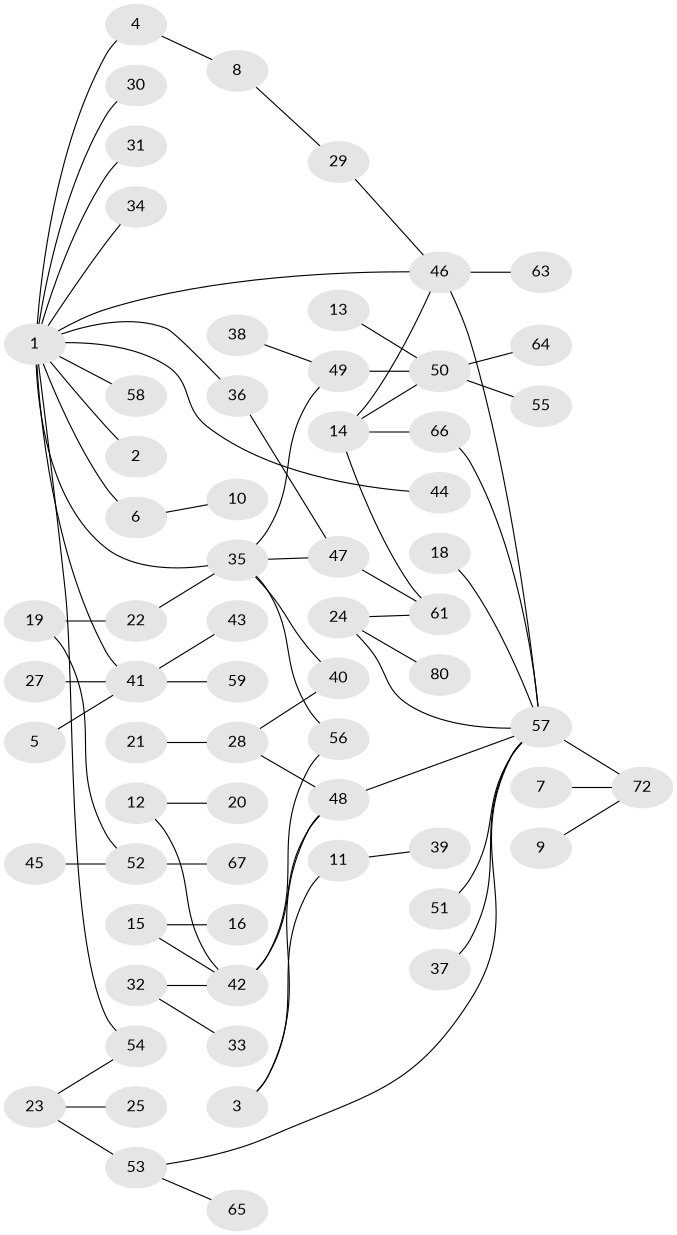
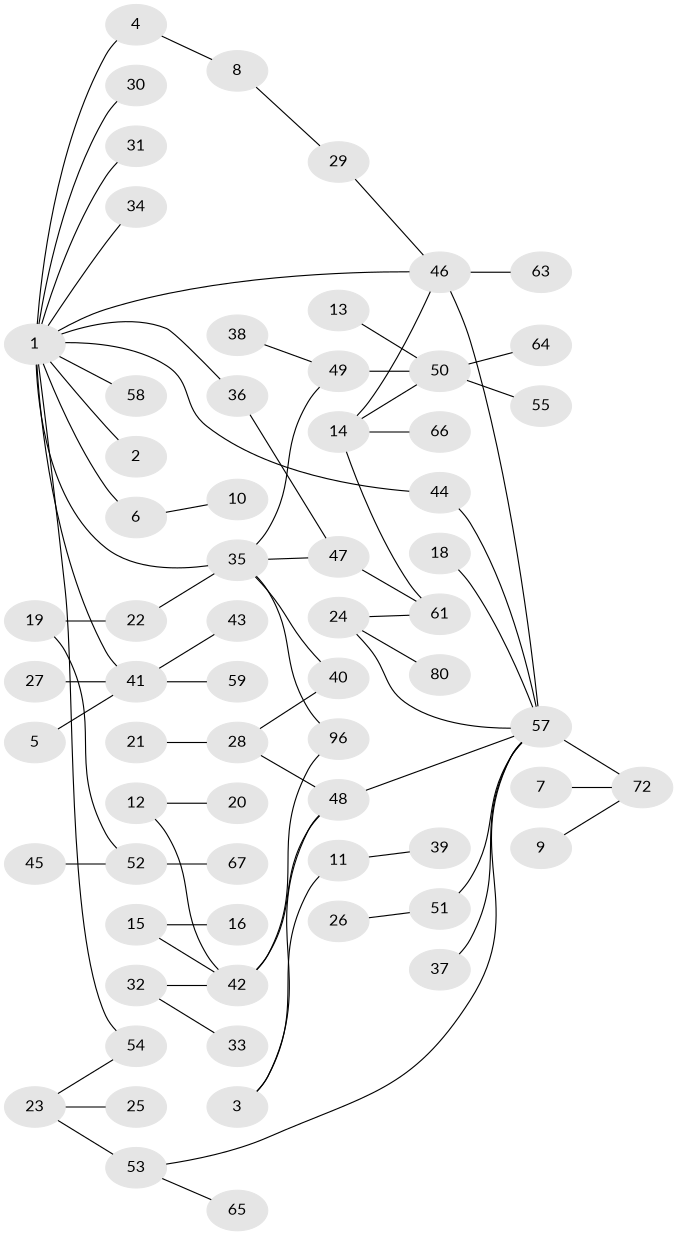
(513, 572) -> (507, 604)
(339, 739) -> (339, 739)
none -> (339, 921)
